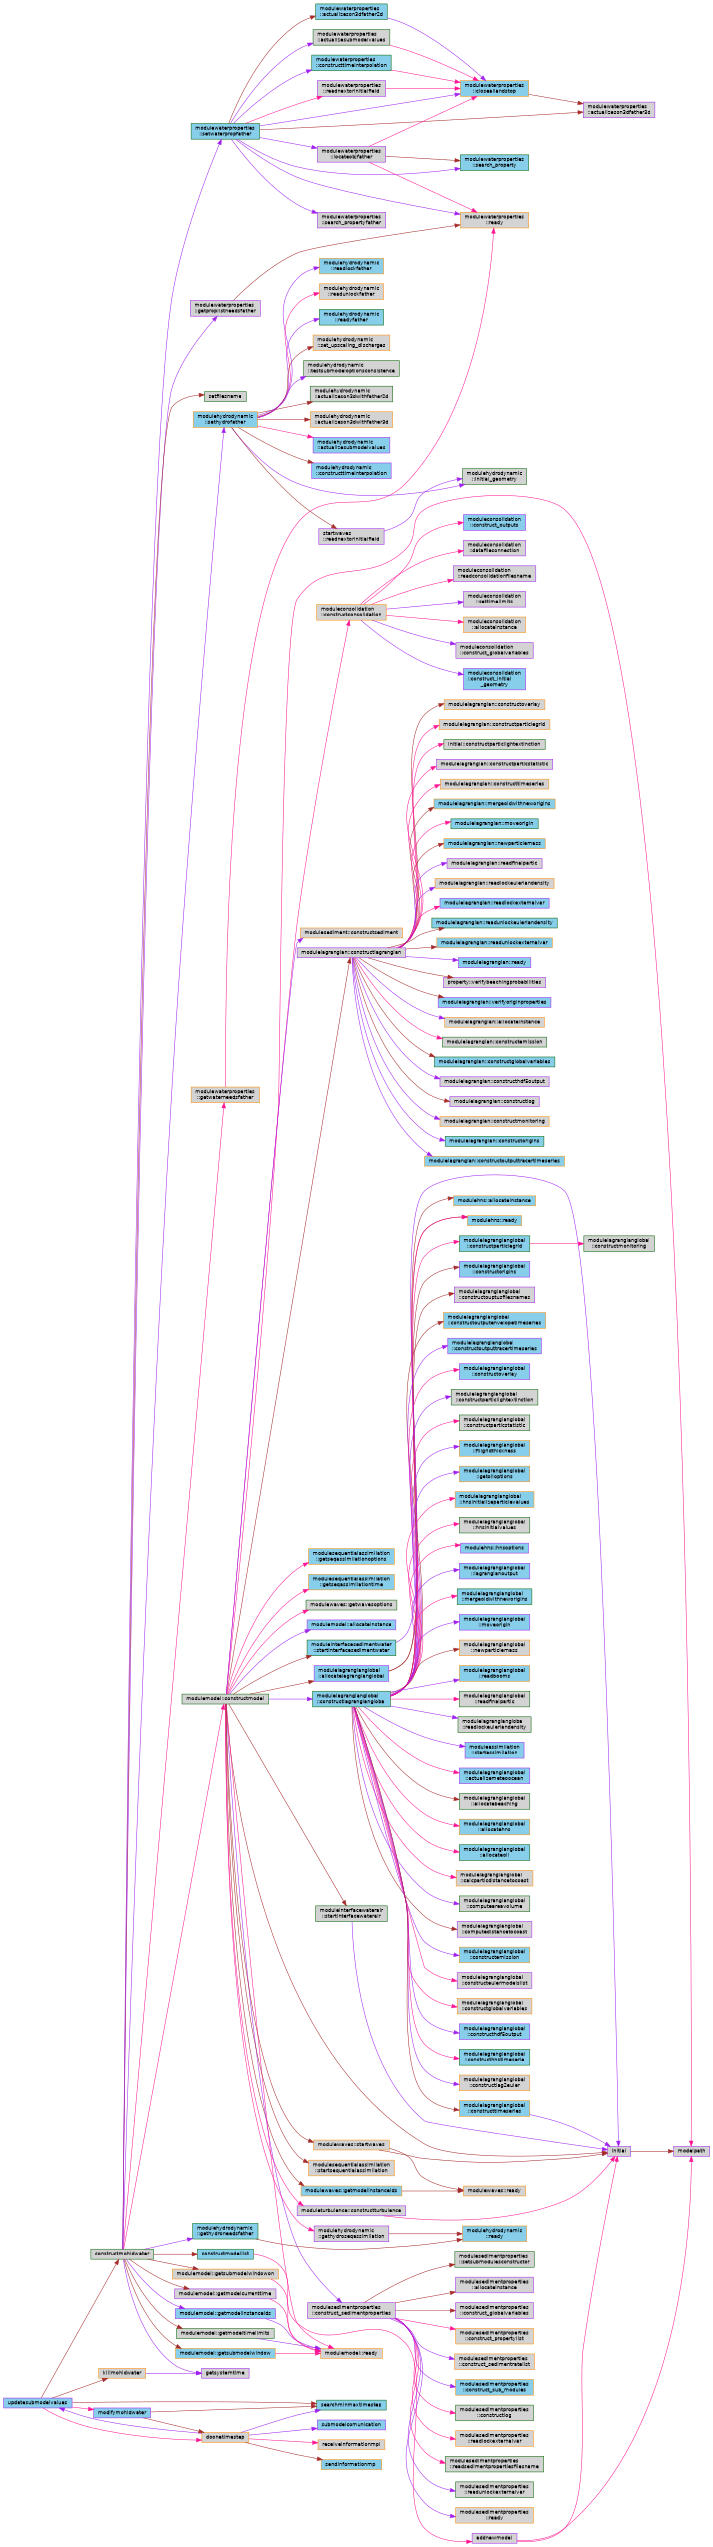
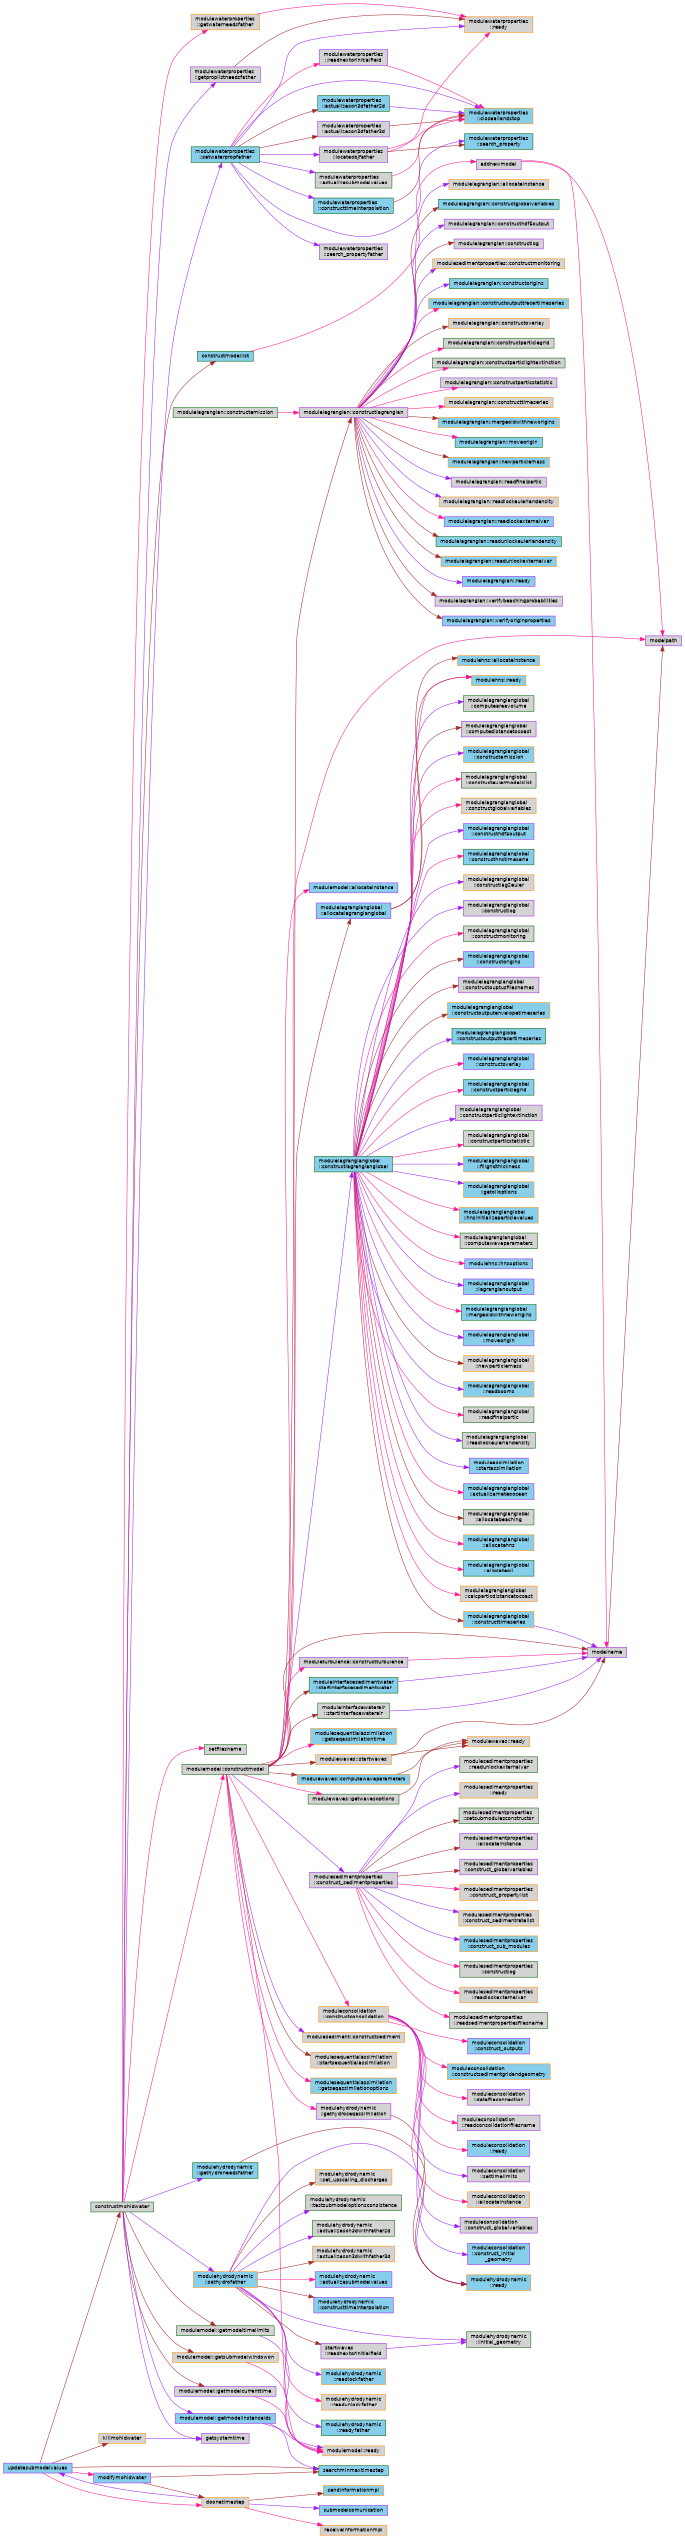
(423, 76) -> (417, 184)
(553, 99) -> (426, 123)
(282, 408) -> (272, 2253)
(495, 725) -> (499, 343)
(495, 744) -> (499, 363)
none -> (499, 908)
(495, 983) -> (499, 601)
(390, 1005) -> (286, 413)
(370, 1064) -> (396, 358)
(495, 1121) -> (499, 264)
(554, 1244) -> (371, 1047)
(136, 1312) -> (138, 1964)
(495, 1346) -> (499, 1036)
(495, 1397) -> (499, 1113)
(495, 1525) -> (499, 1241)
(264, 1658) -> (288, 1330)
none -> (420, 1766)
(495, 1981) -> (499, 780)
none -> (499, 2072)
none -> (365, 2144)
none -> (499, 2148)
(619, 2151) -> (607, 1652)
(351, 2191) -> (354, 1779)
(225, 2353) -> none
(278, 2421) -> (289, 2448)
